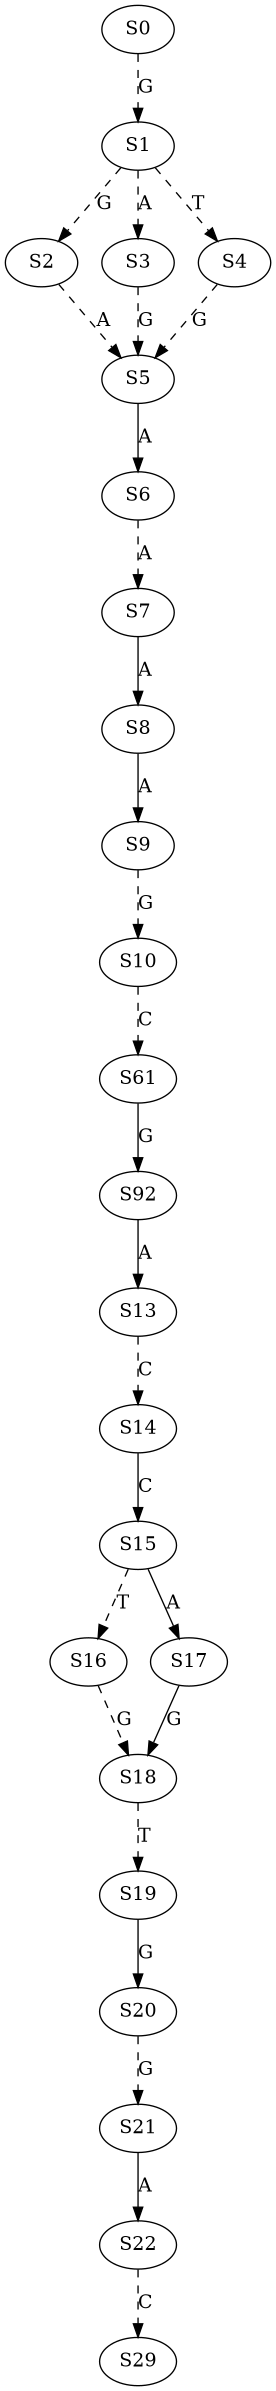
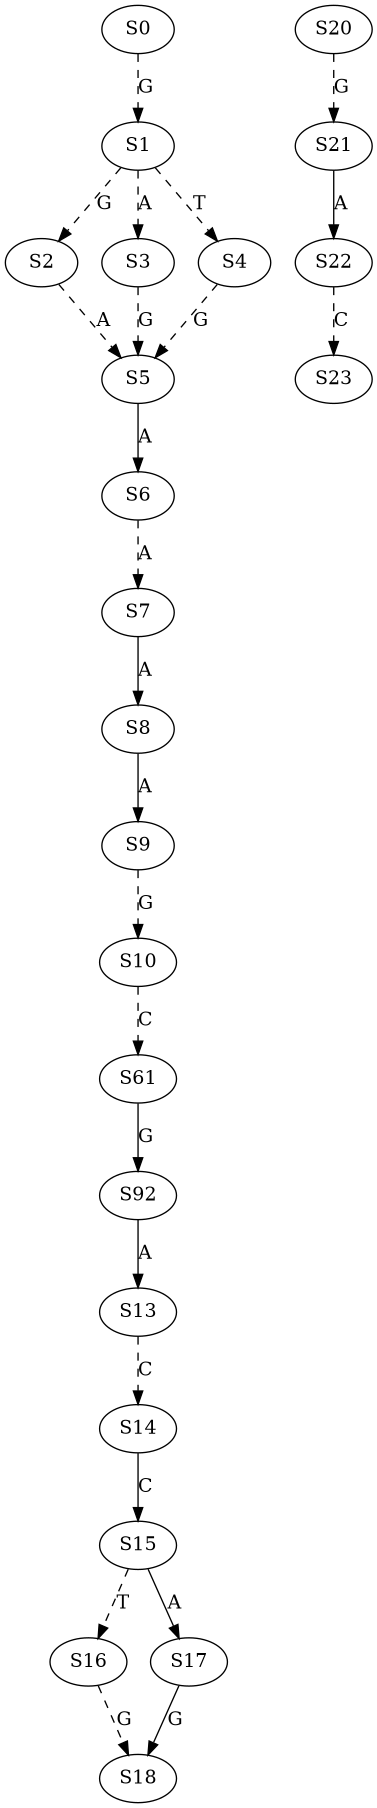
(138, 1895) -> none
(138, 2362) -> (334, 379)
